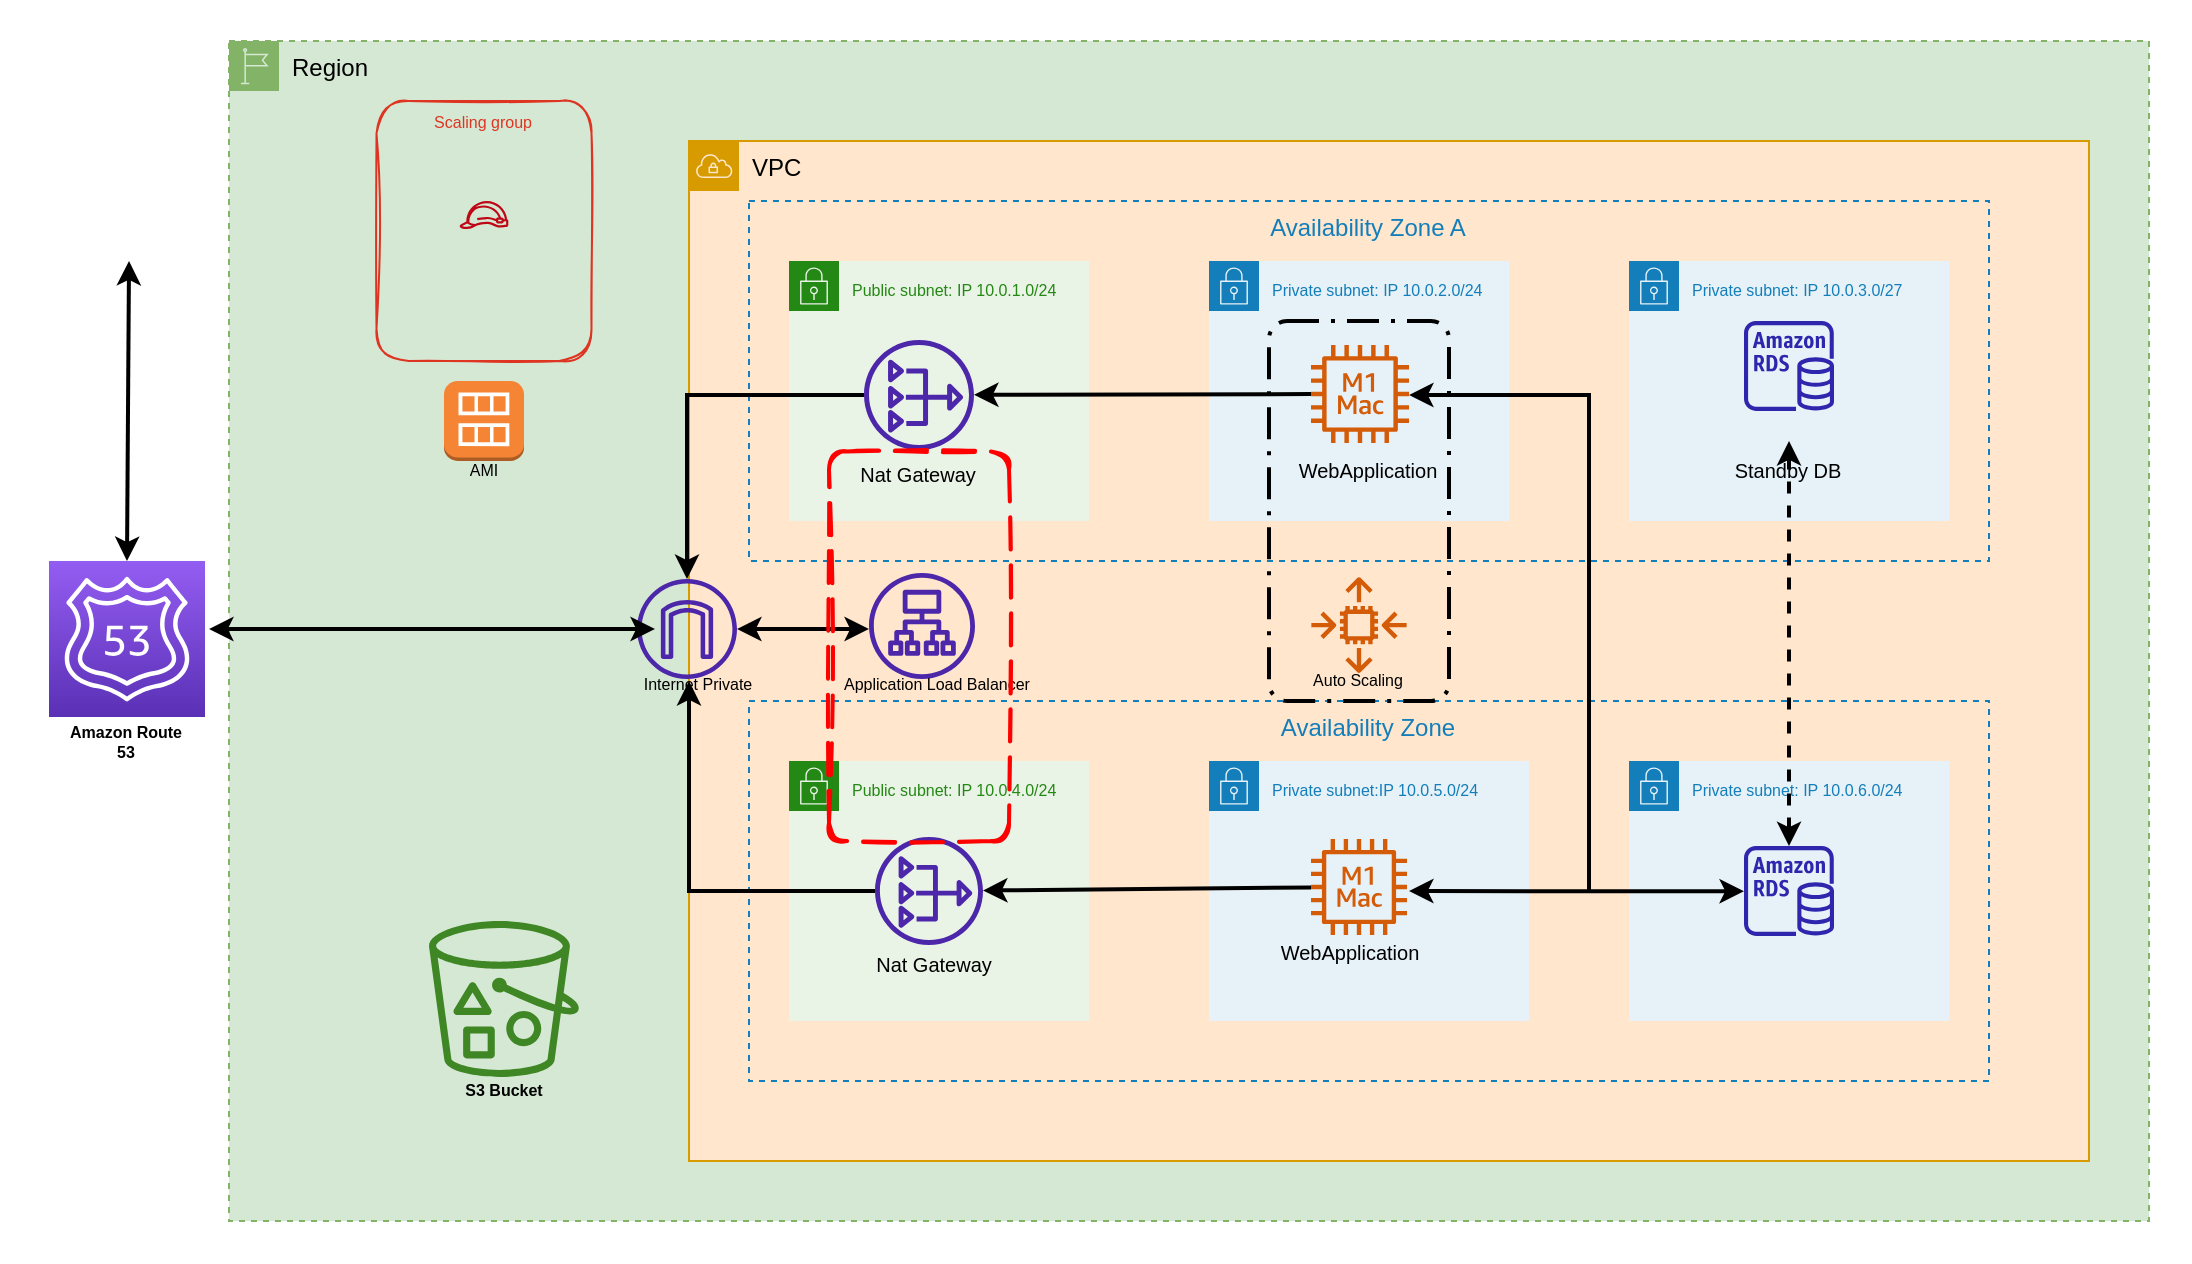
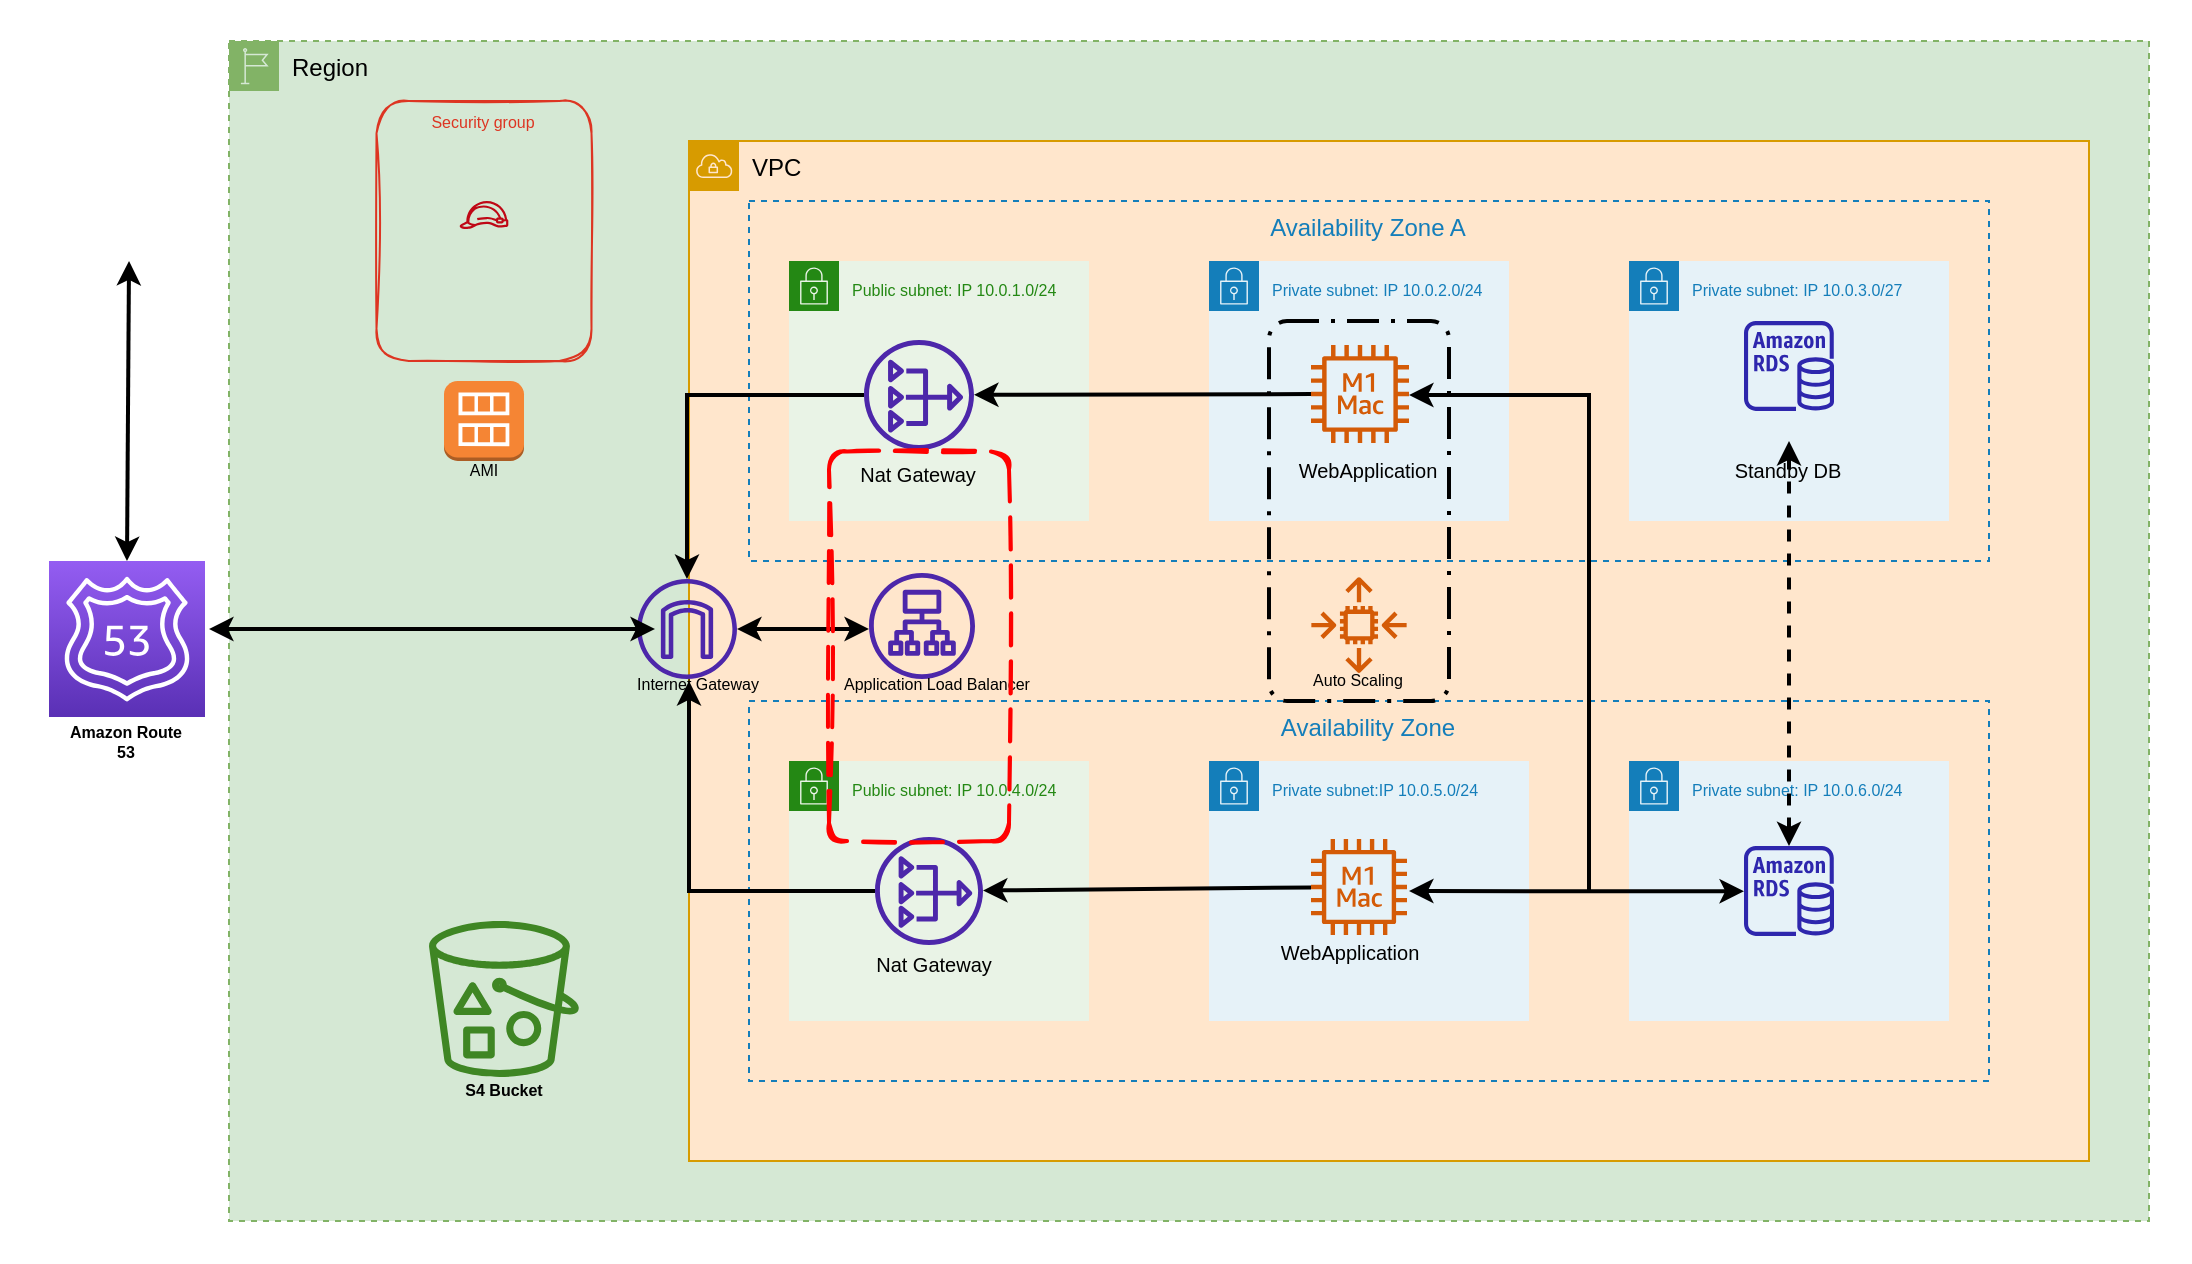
(483, 123) -> (483, 123)
(699, 685) -> (699, 685)
(505, 1091) -> (505, 1091)
